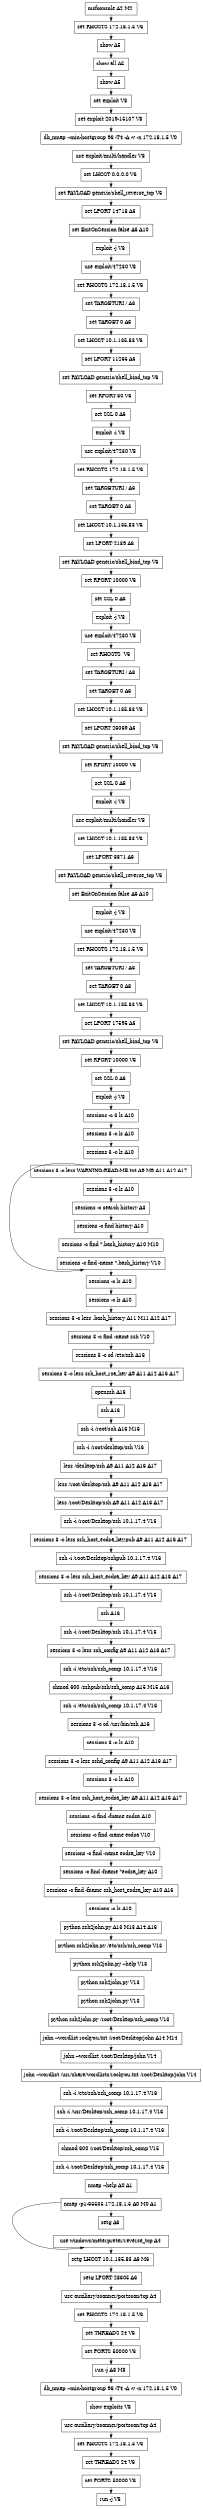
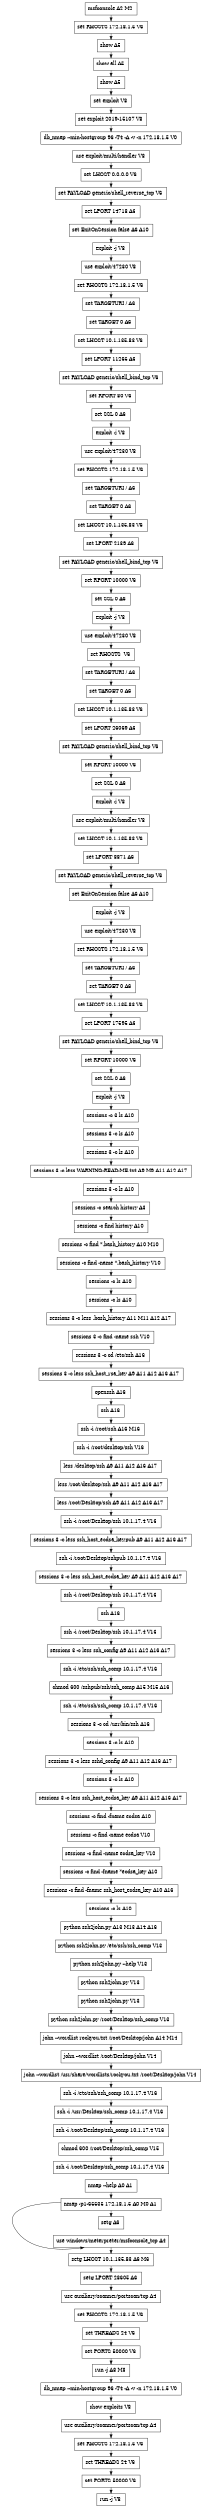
(9, 1216) -> (111, 1253)
(111, 1326) -> none
(111, 2241) -> (111, 2241)
